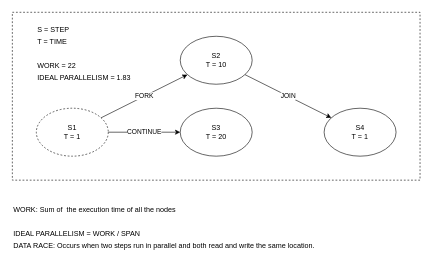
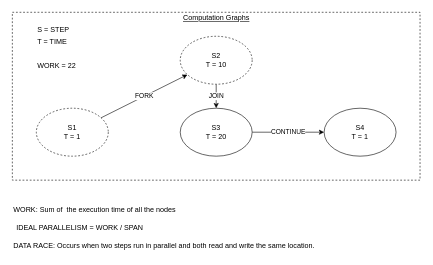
none -> (216, 18)
(216, 60) -> (216, 60)
(87, 78) -> none
(287, 95) -> (216, 97)
(143, 132) -> none
none -> (287, 132)
(81, 234) -> (84, 228)
